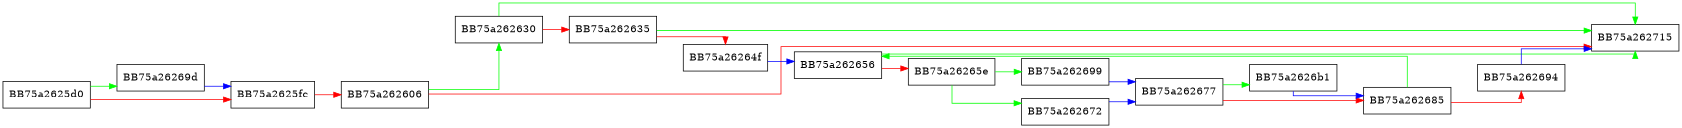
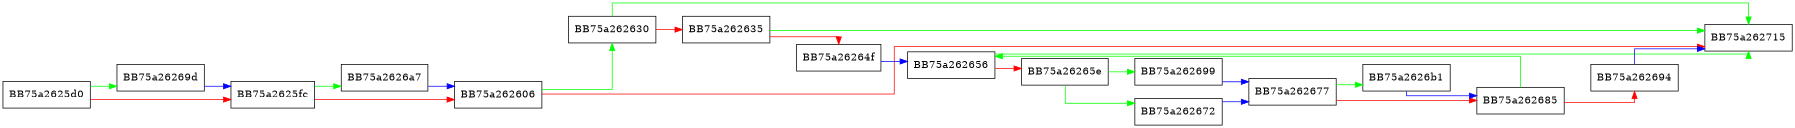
none -> (385, 78)
